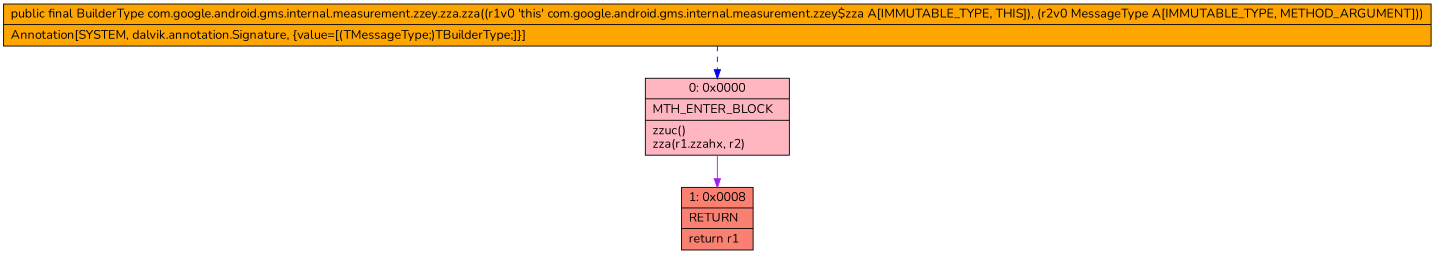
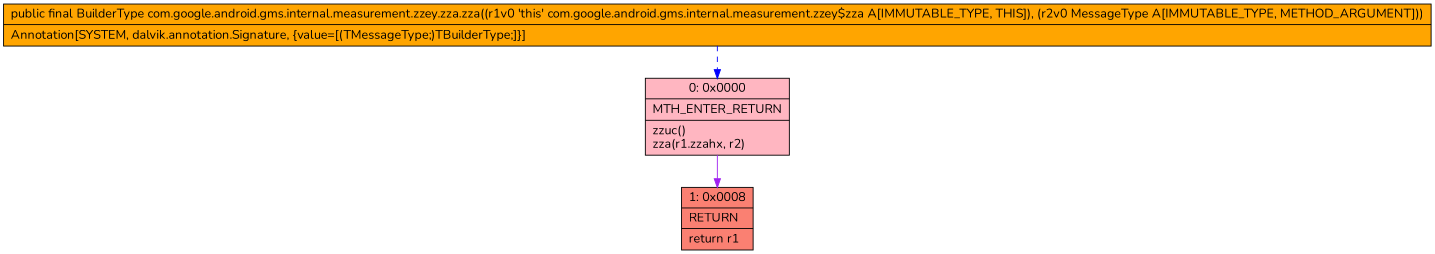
(713, 109) -> (717, 109)
